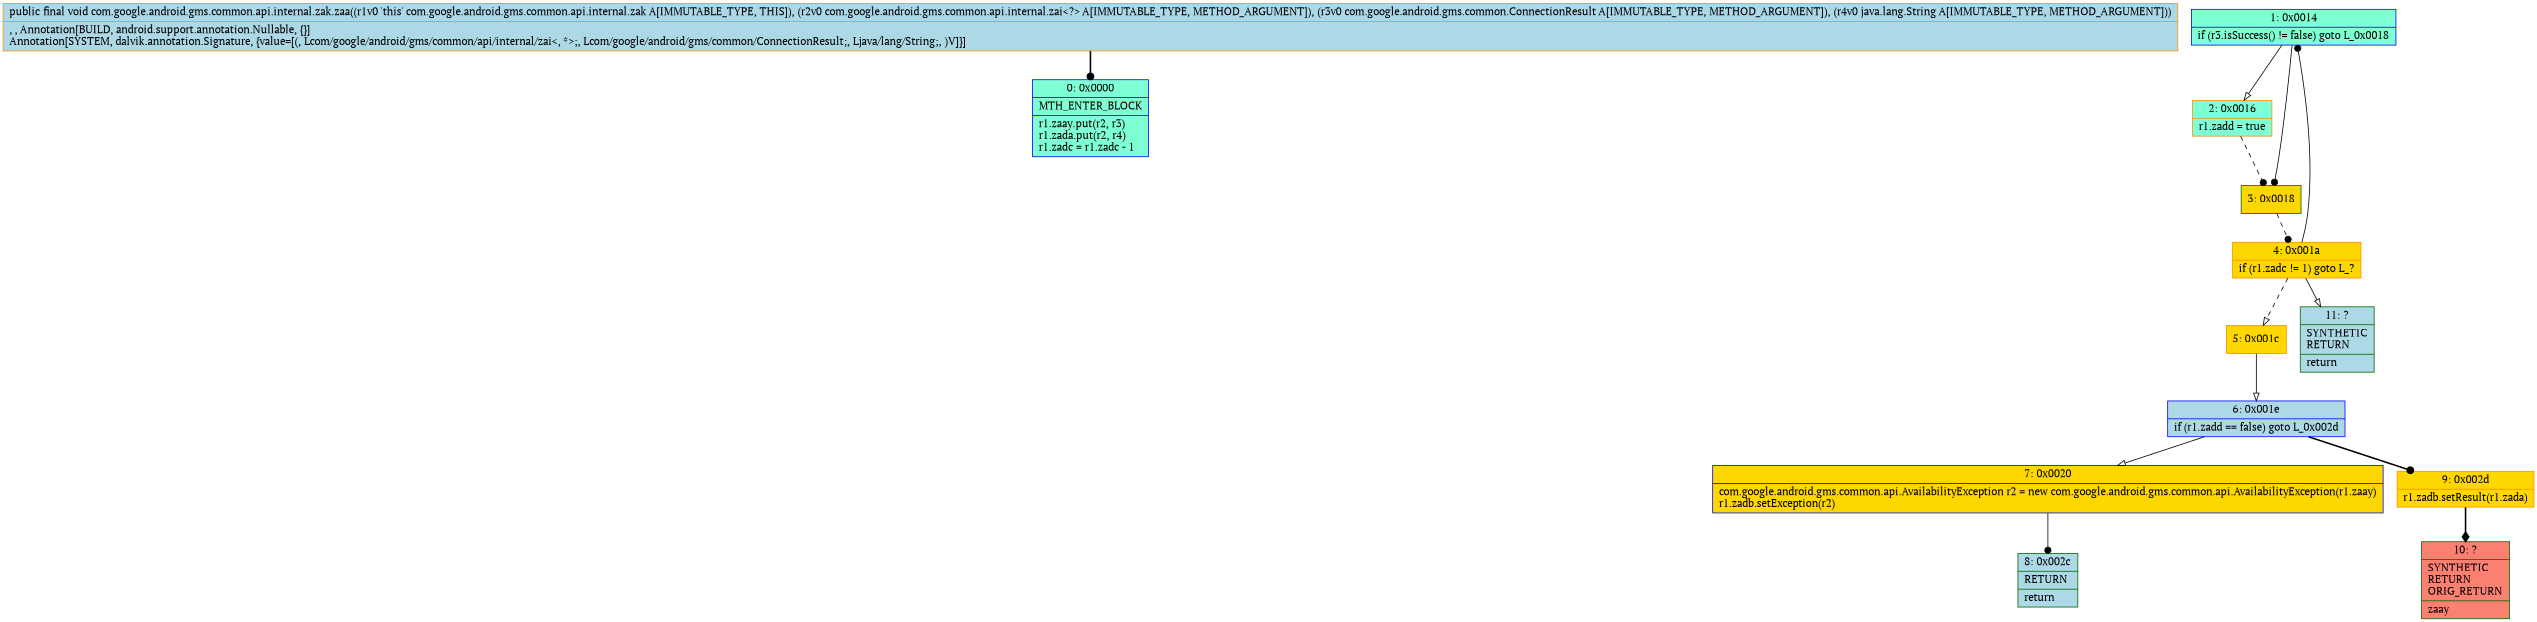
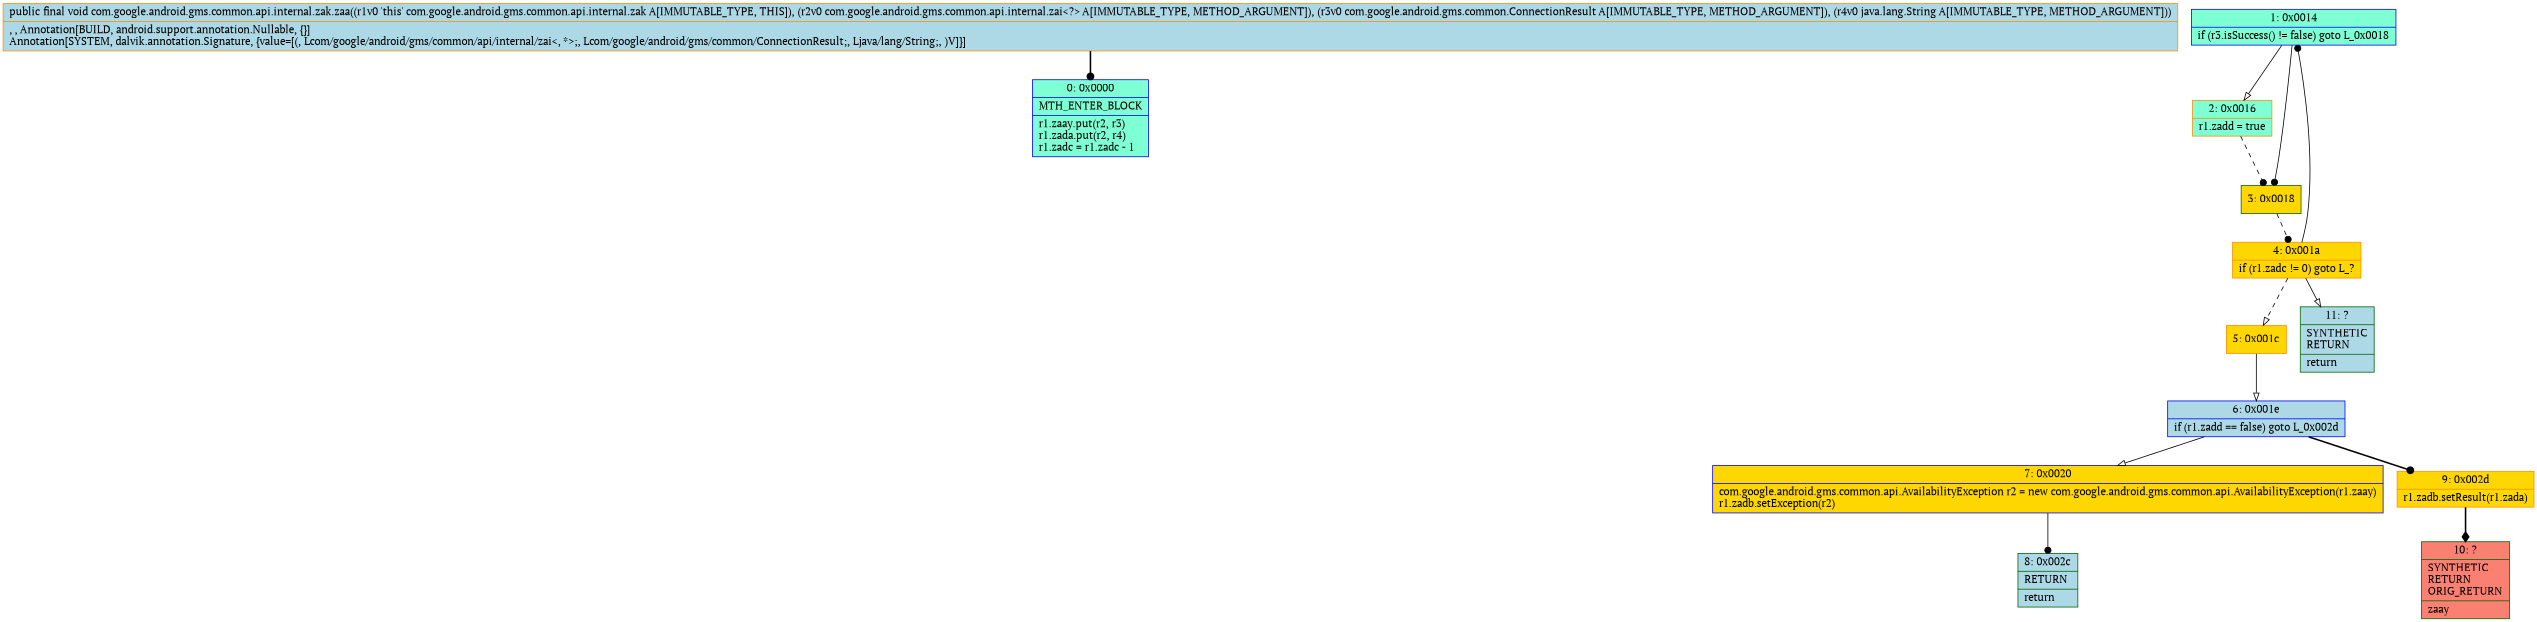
(2297, 269) -> (2297, 269)
